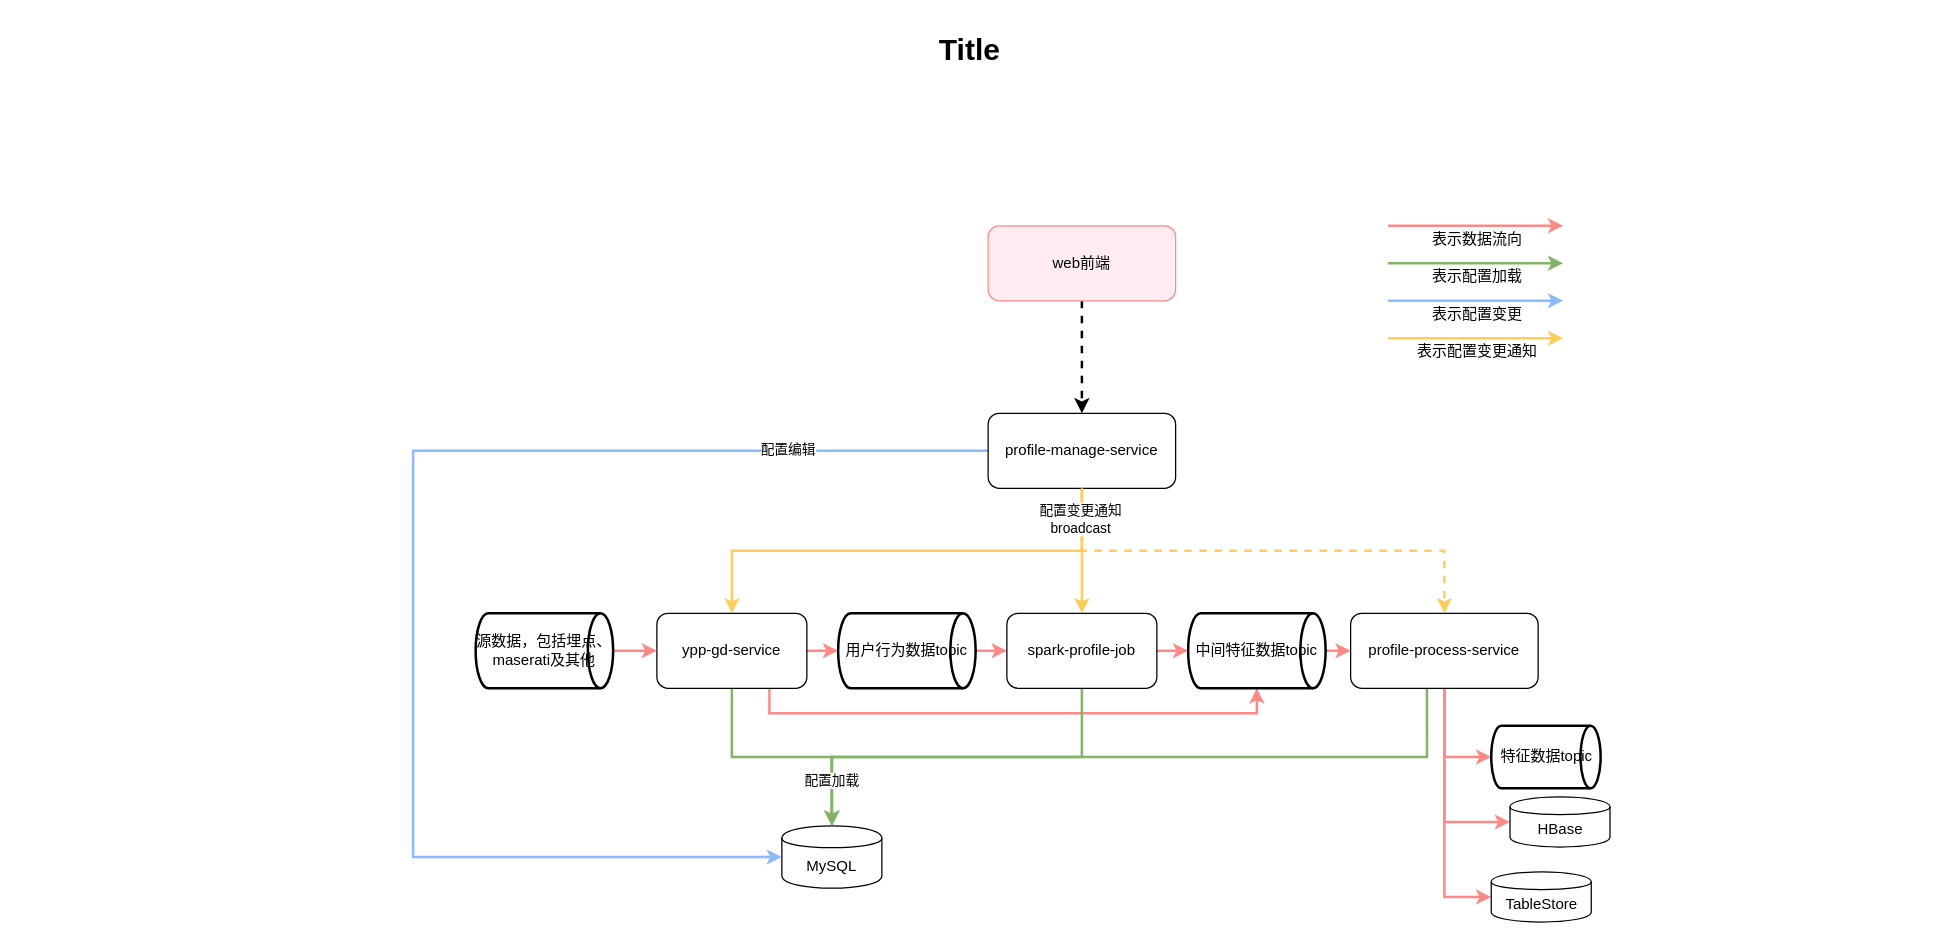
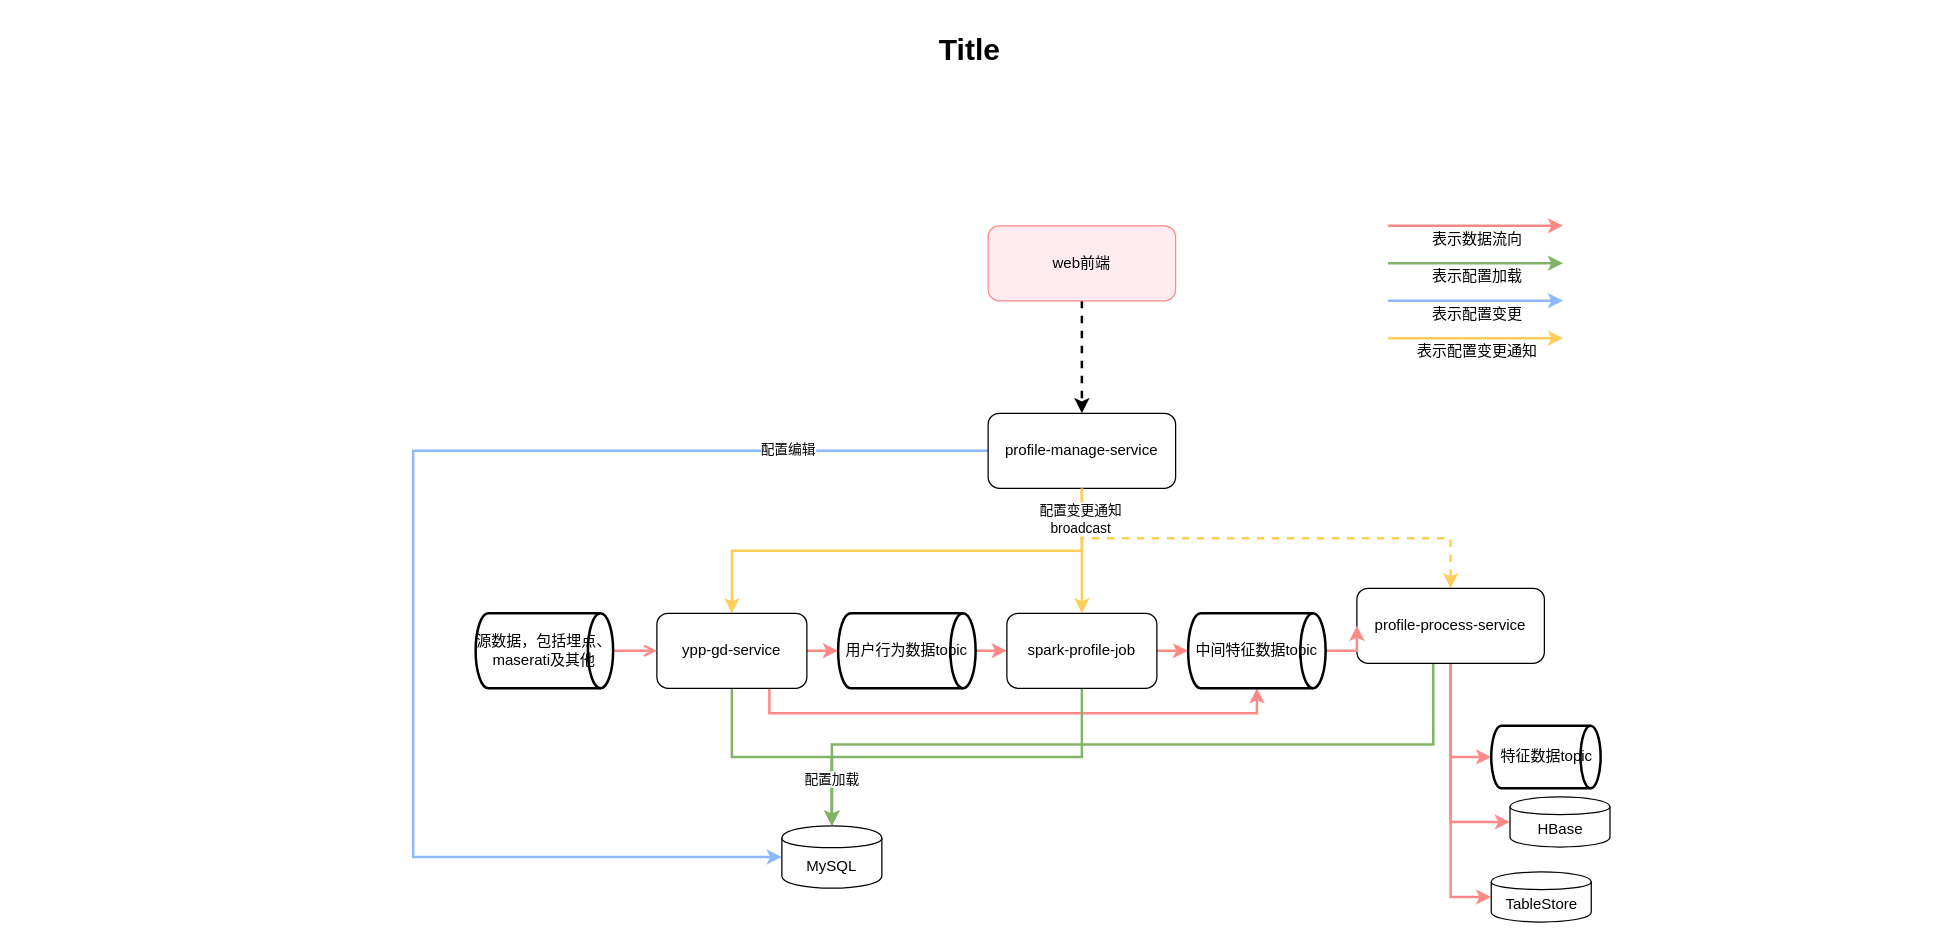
(644, 651) -> (645, 651)
(1444, 651) -> (1451, 626)
